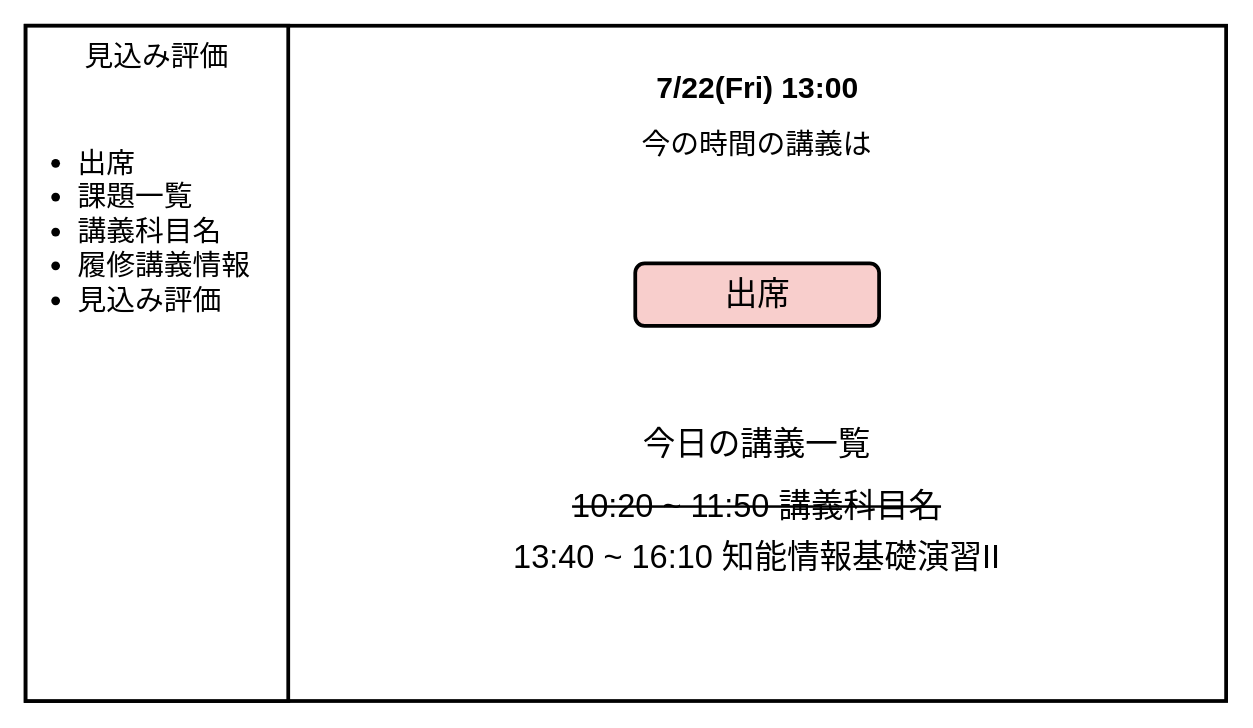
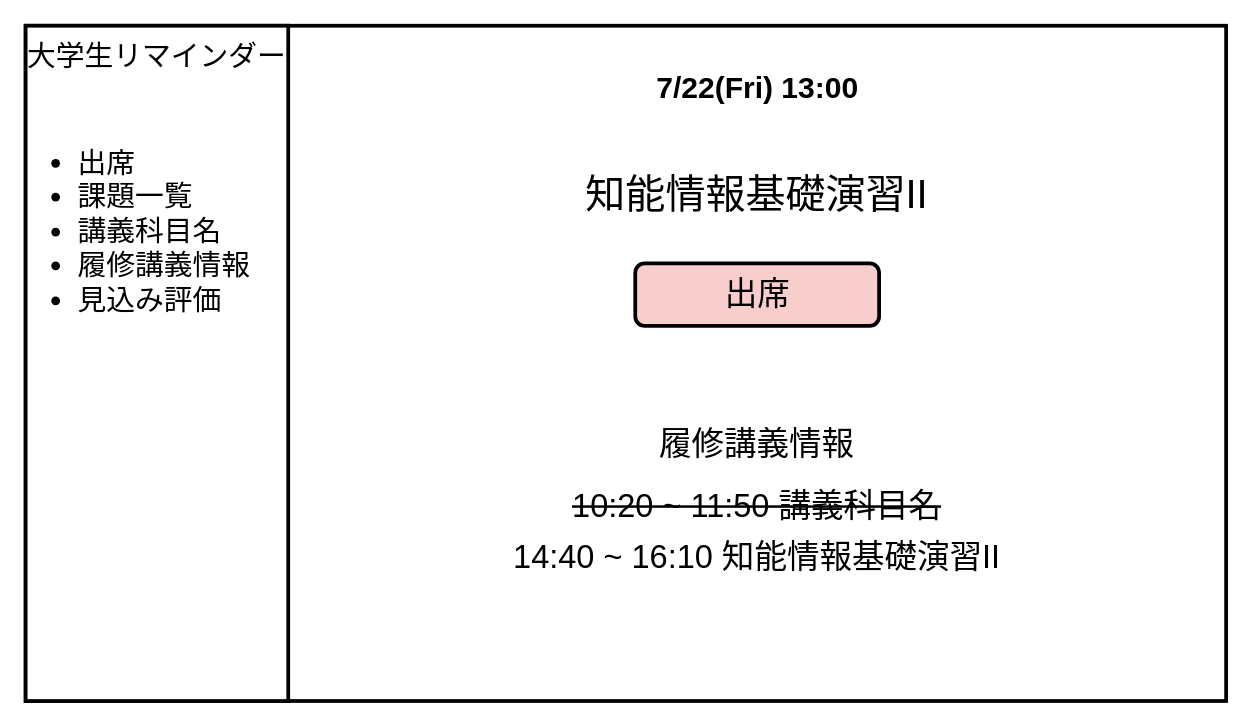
(157, 57) -> (157, 57)
(757, 144) -> none
none -> (757, 194)
(757, 444) -> (757, 444)
(757, 557) -> (757, 557)
